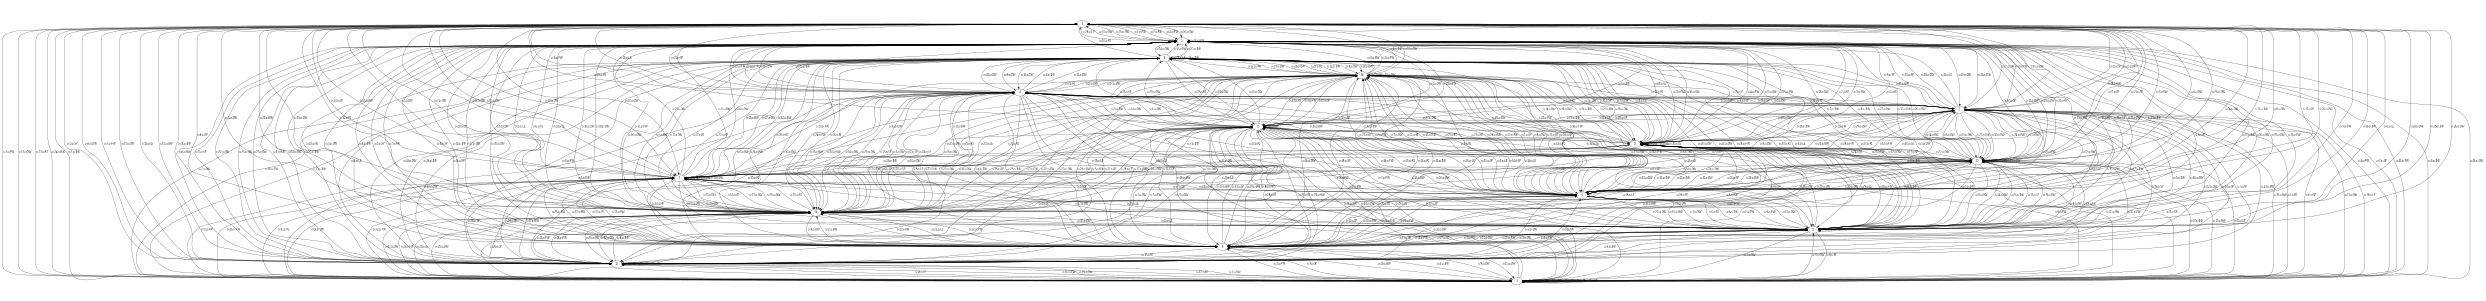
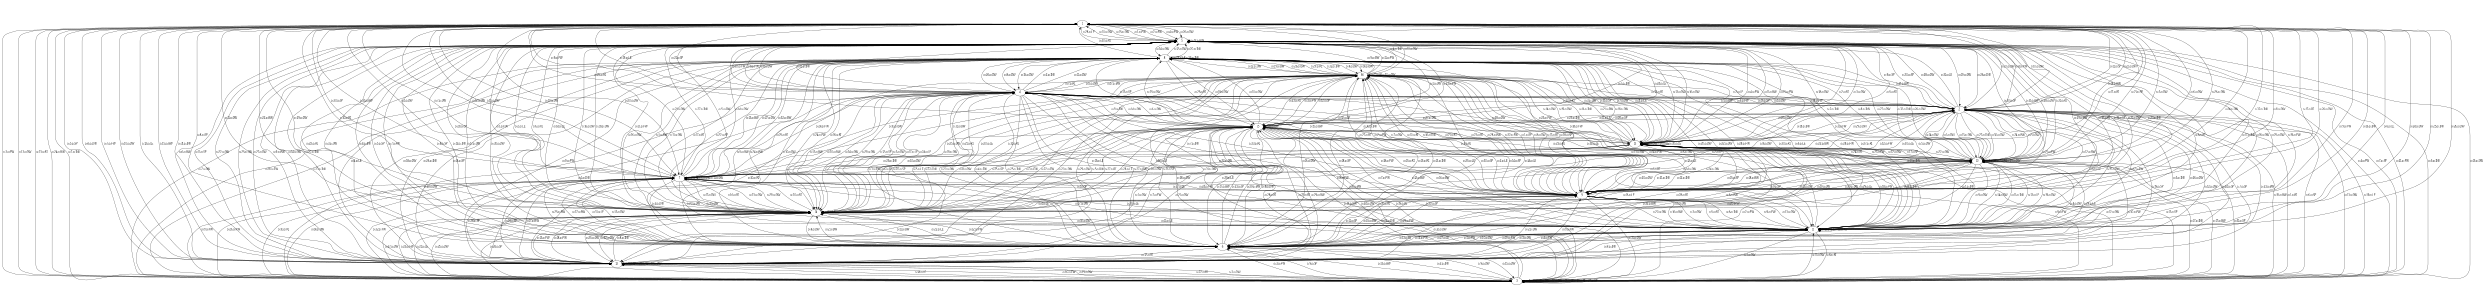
(822, 127) -> (822, 127)
(1776, 170) -> (1630, 273)
(1265, 171) -> (850, 45)
(1676, 213) -> (1676, 213)
